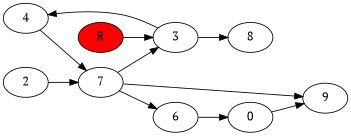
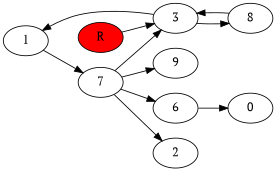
none -> (217, 13)
(26, 18) -> (26, 41)
(59, 82) -> (135, 115)
(284, 109) -> none
